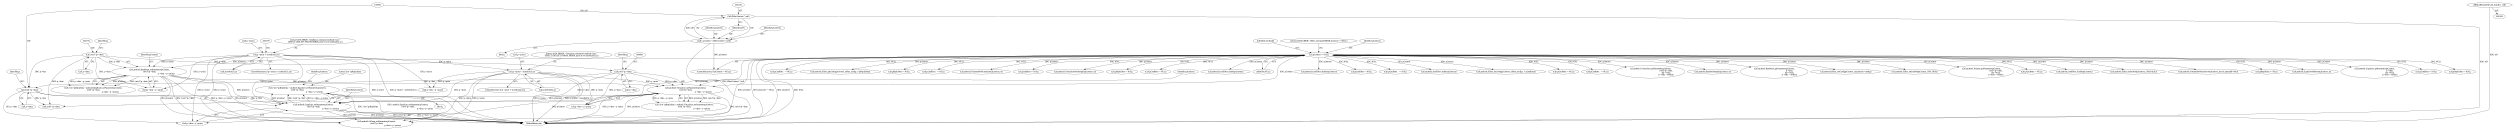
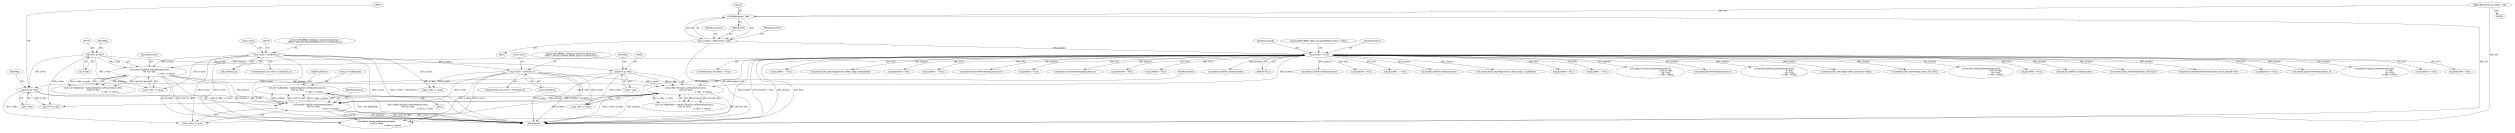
(553, 11) -> (1611, 11)
(714, 56) -> (1020, 48)
(534, 123) -> (534, 123)
